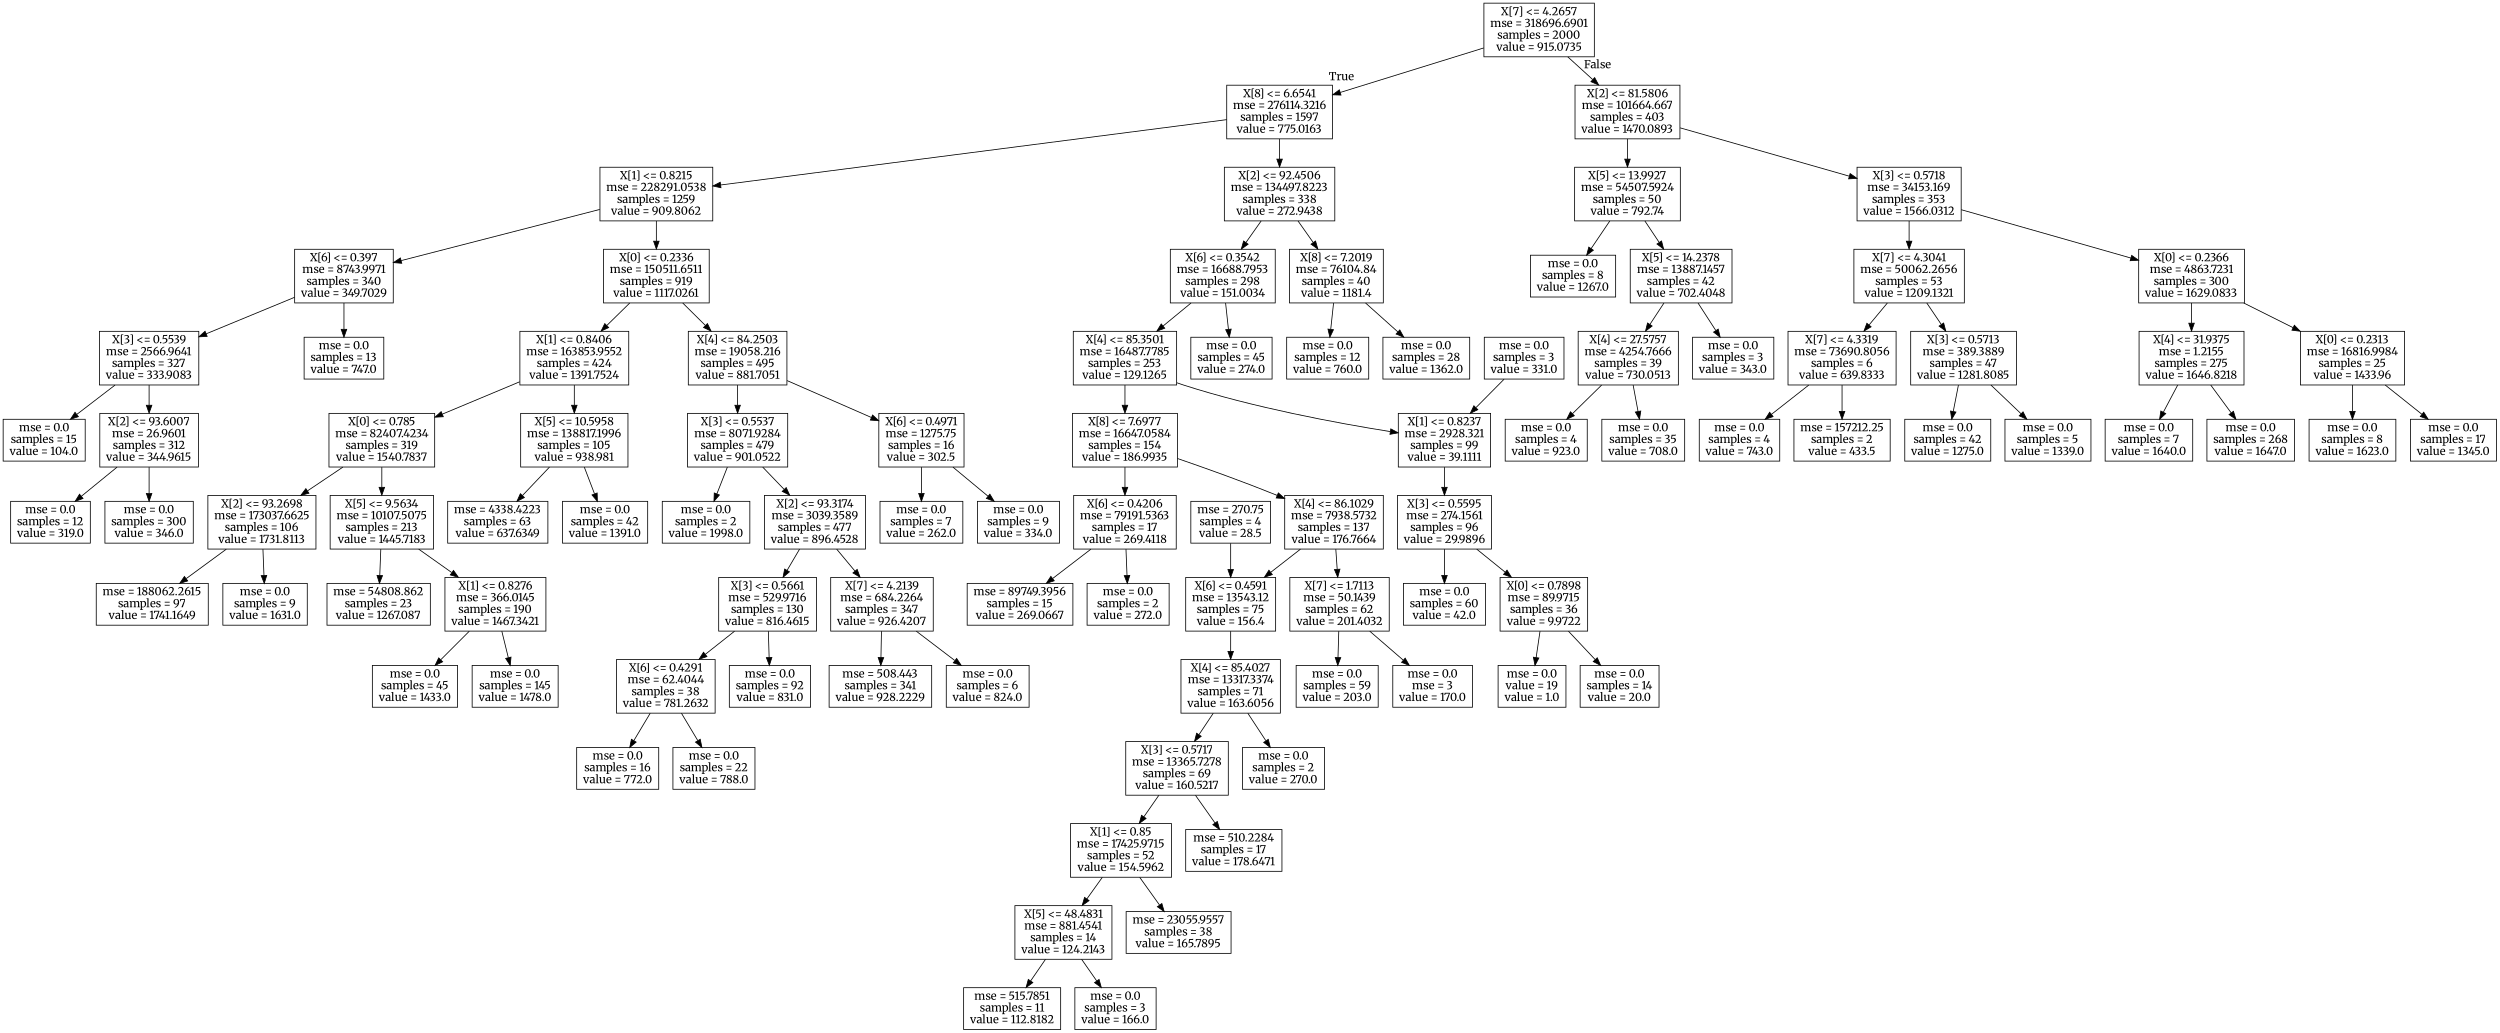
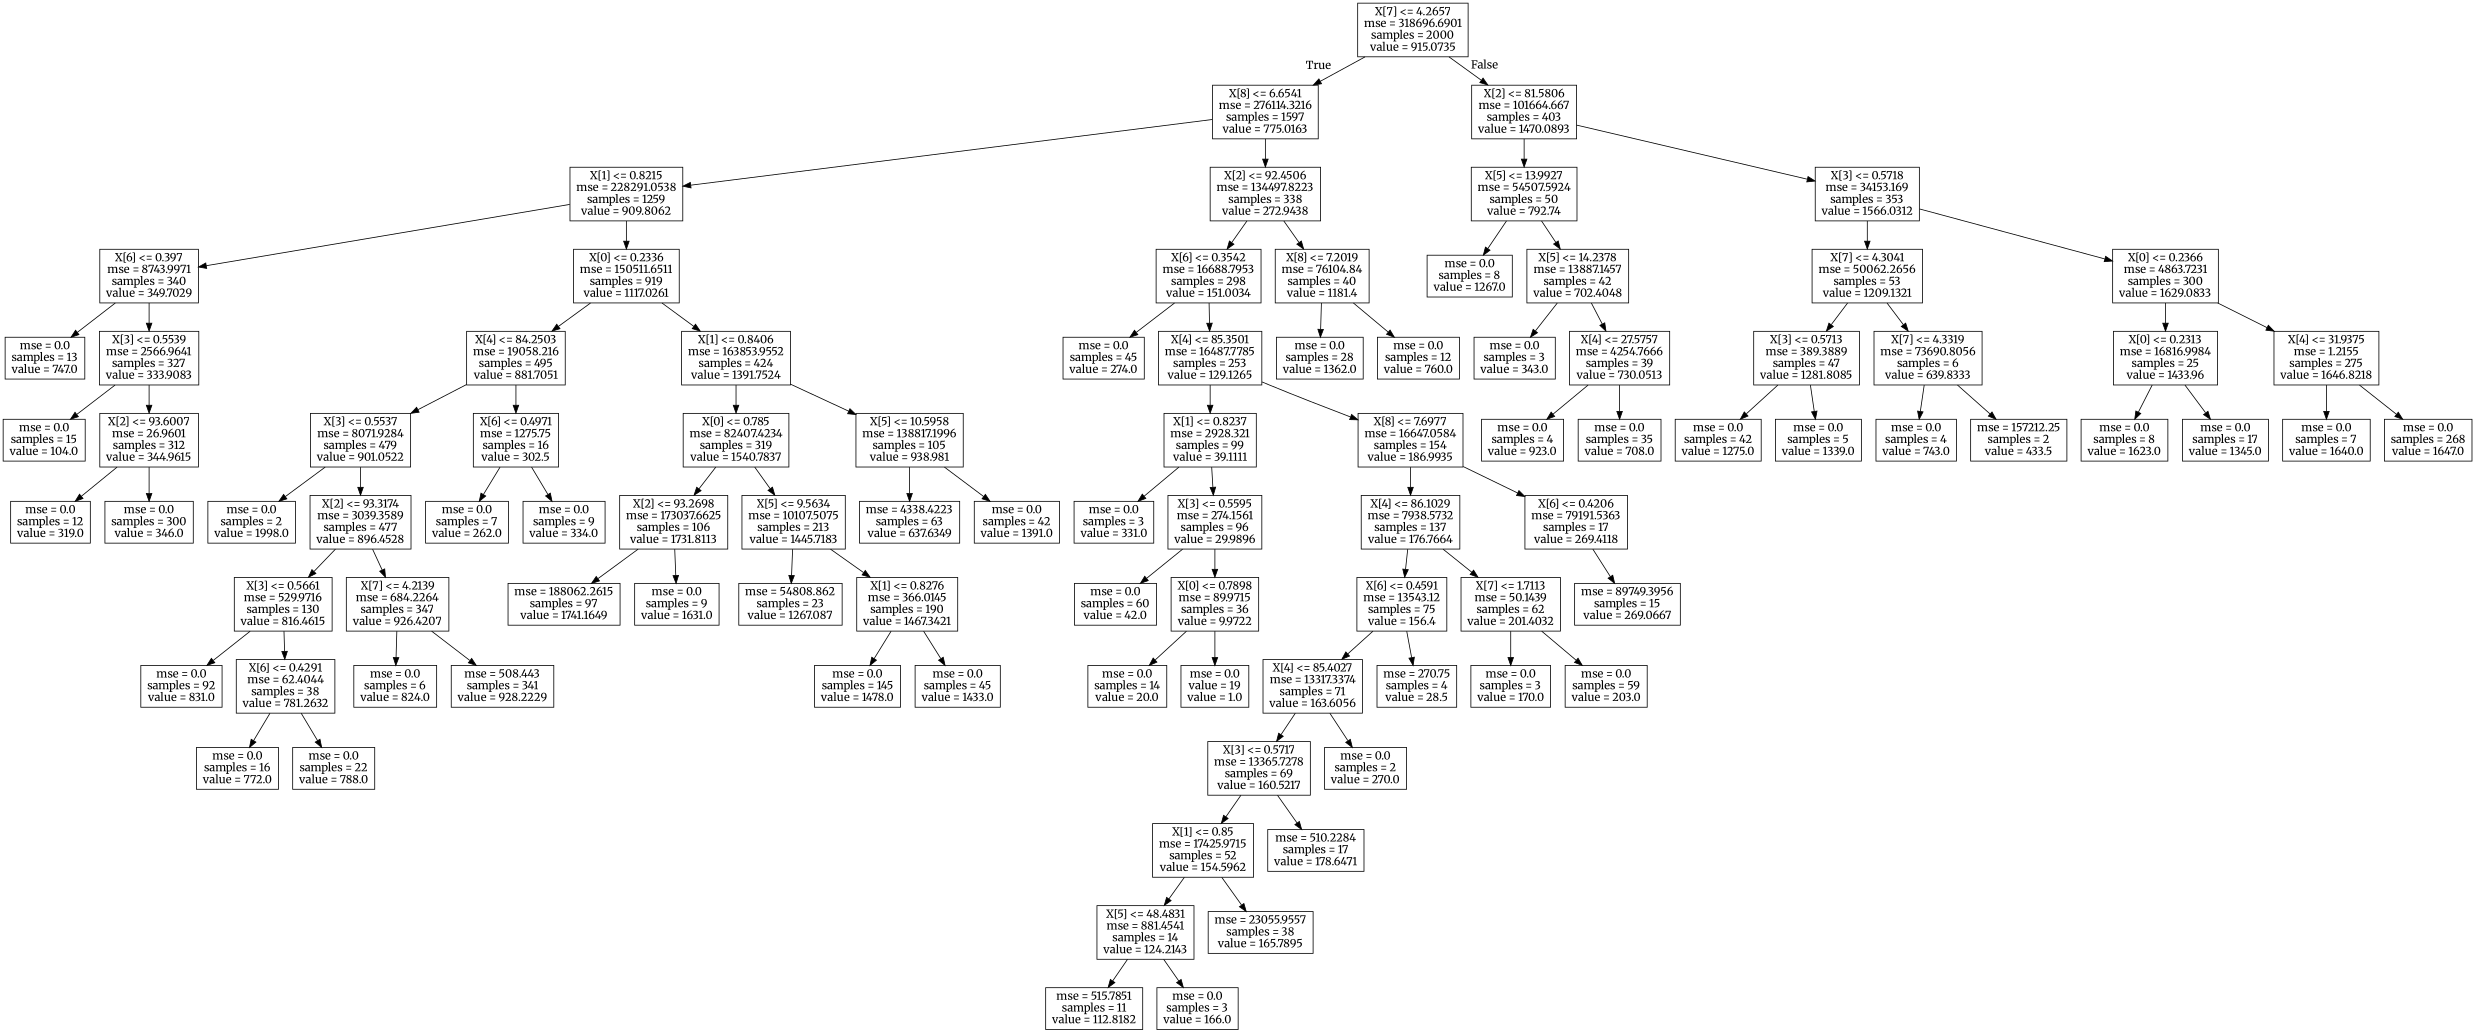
(1490, 393) -> (1162, 482)
(1231, 556) -> (1409, 644)
(1128, 604) -> none
(1433, 686) -> (1511, 686)
